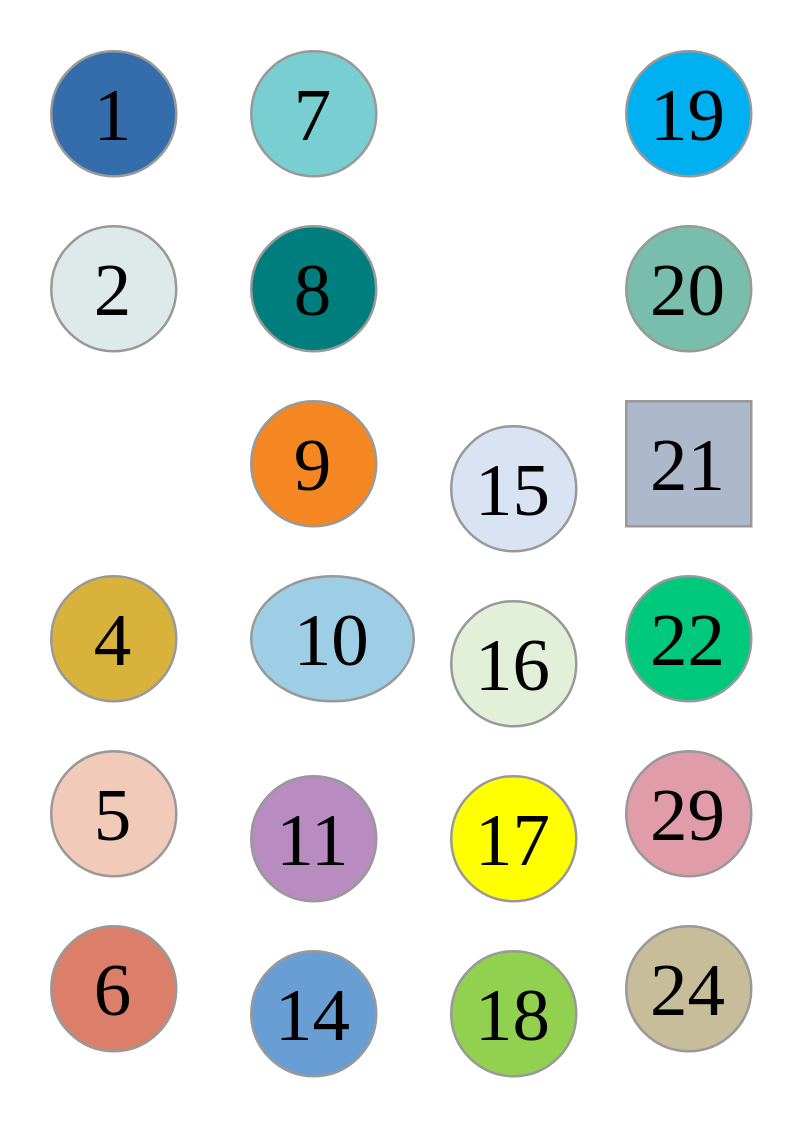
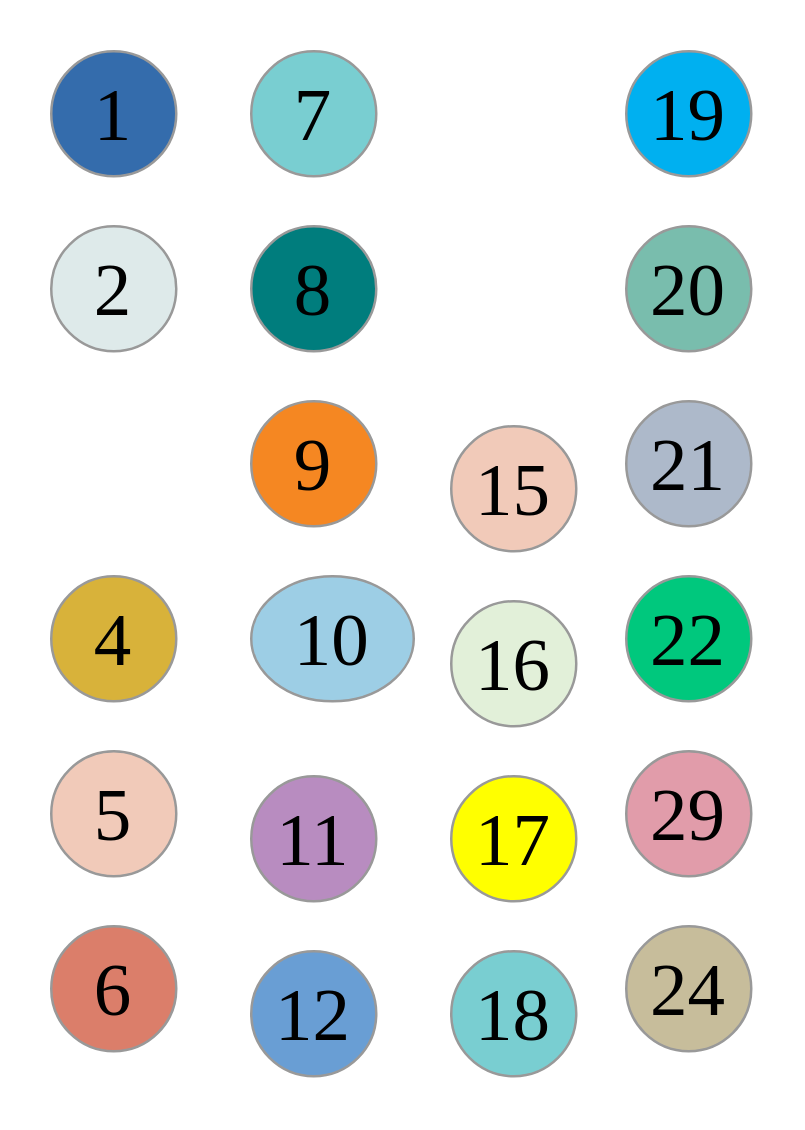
(689, 464) -> (689, 464)
(514, 489) -> (514, 489)
(314, 1014) -> (314, 1014)
(514, 1014) -> (514, 1014)
